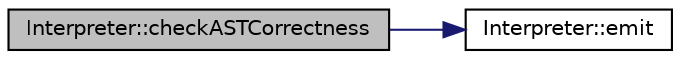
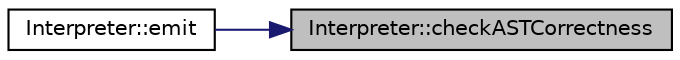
(417, 30) -> (242, 30)
